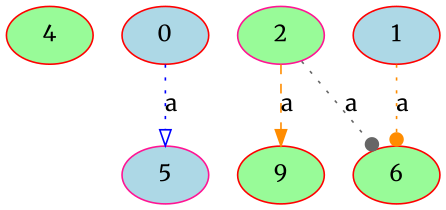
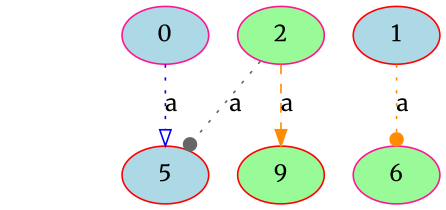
(50, 35) -> none
(165, 35) -> (165, 35)
(335, 100) -> (227, 100)
(165, 175) -> (165, 175)
(397, 175) -> (397, 175)
